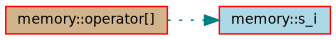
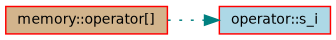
(275, 20) -> (275, 20)
